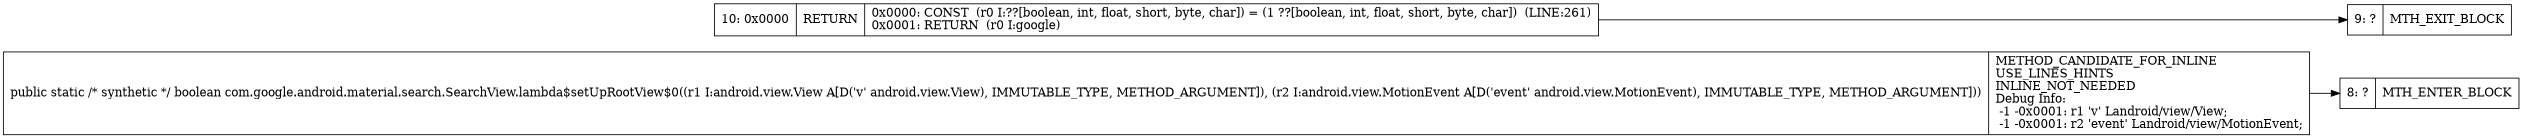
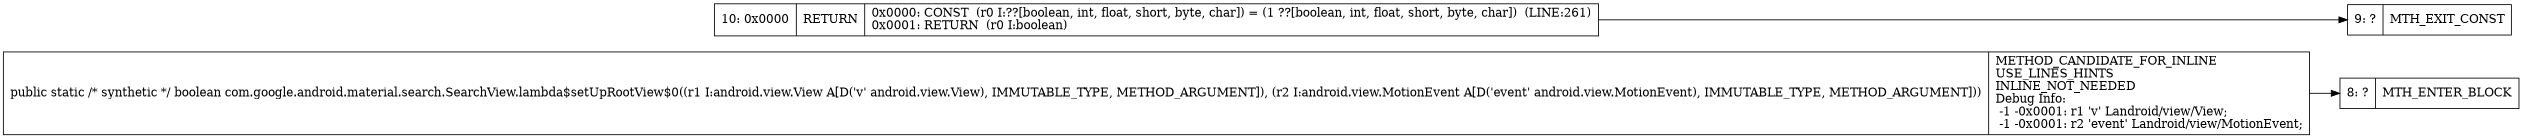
(2447, 19) -> (2447, 19)
(968, 26) -> (972, 26)
